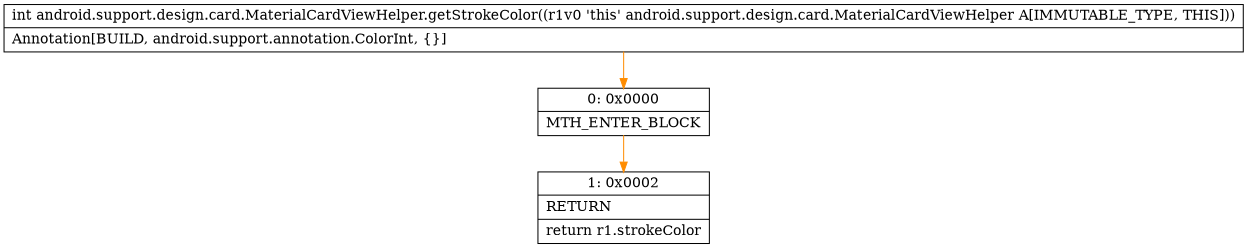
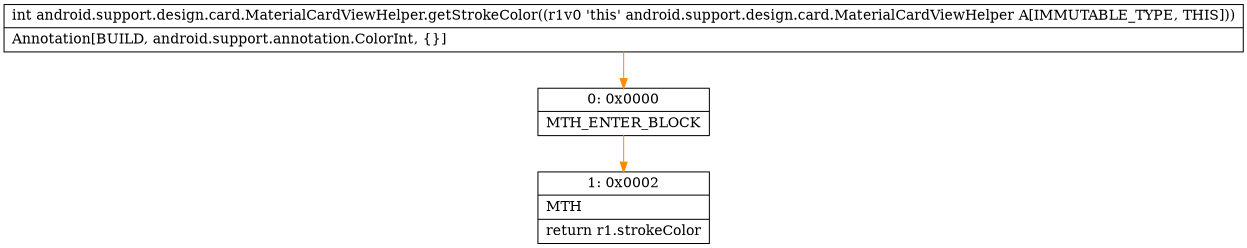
(579, 207) -> (564, 207)
